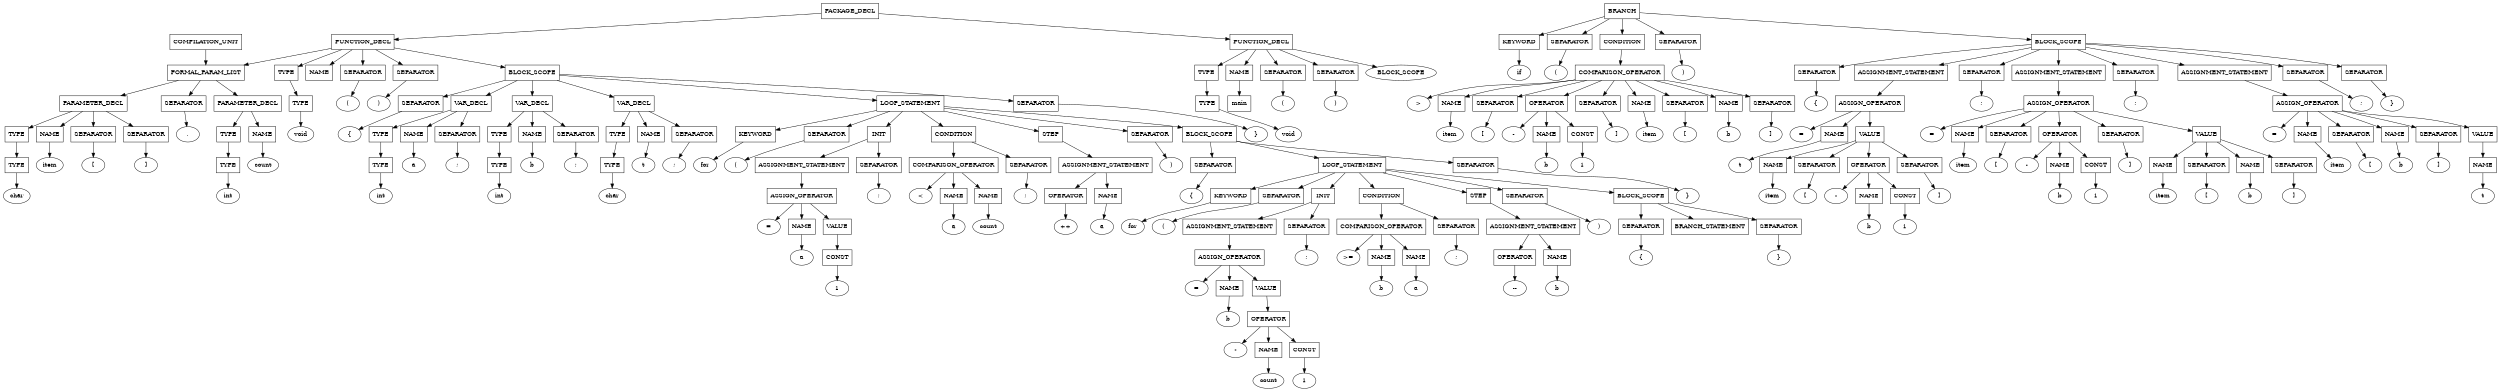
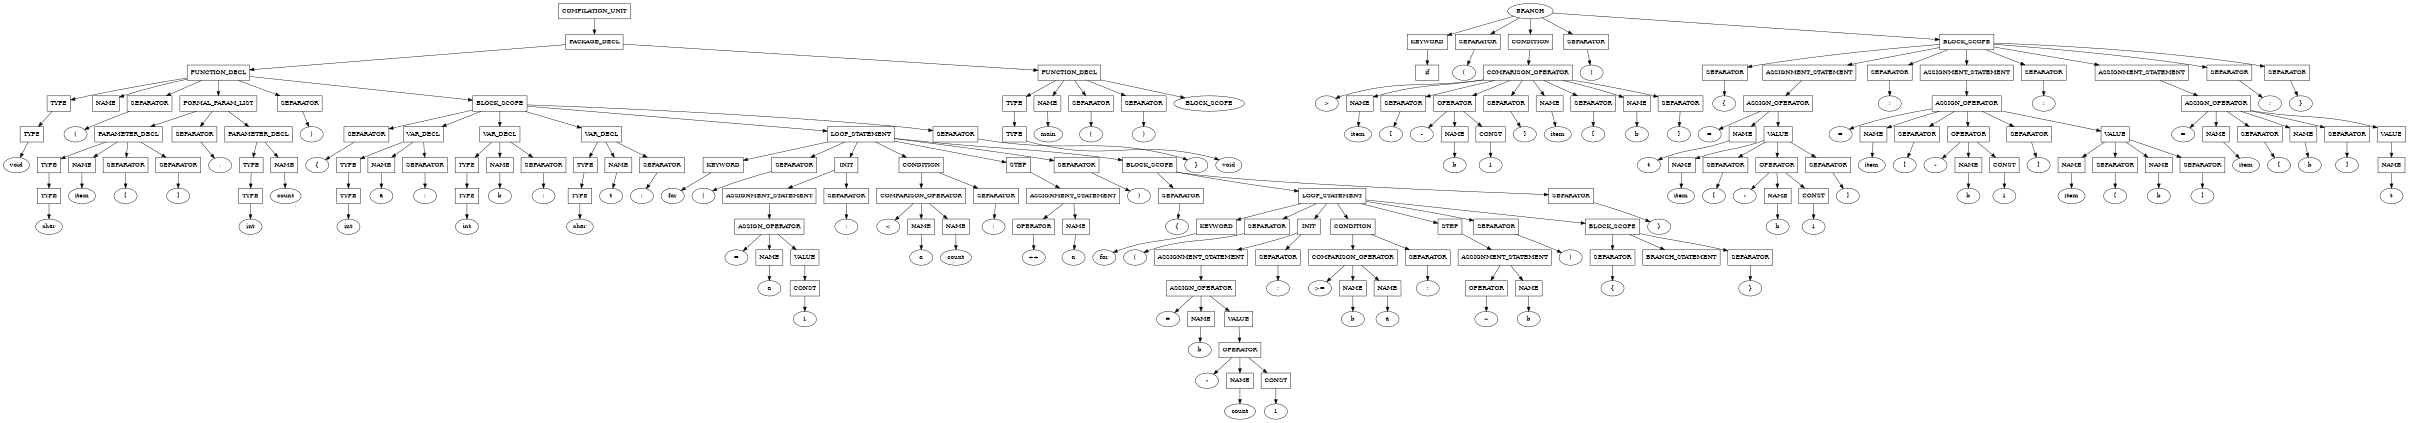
(1622, 11) -> (1530, 11)
(206, 55) -> (594, 24)
(1519, 73) -> (1427, 73)
(1239, 104) -> (1048, 134)
